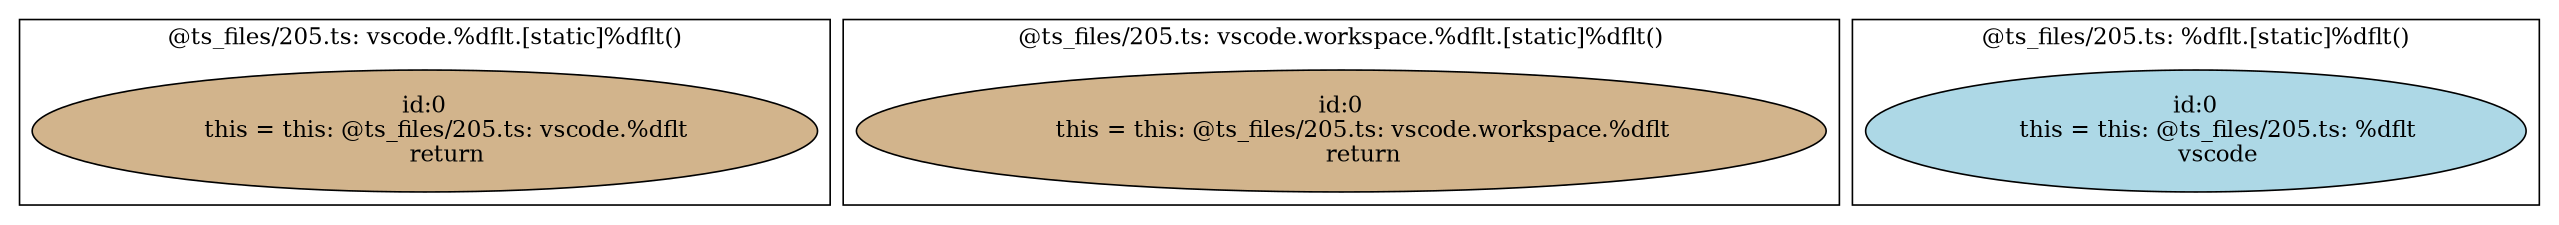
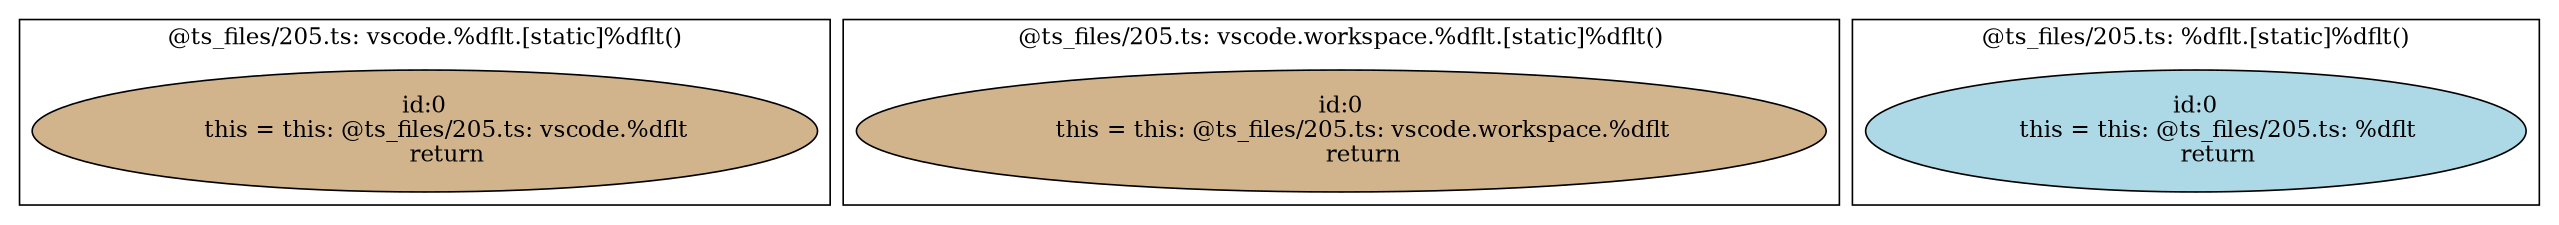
(2196, 131) -> (2196, 131)
